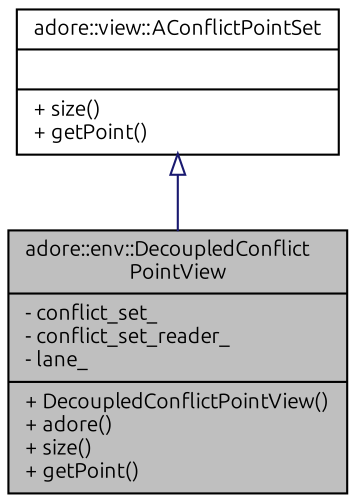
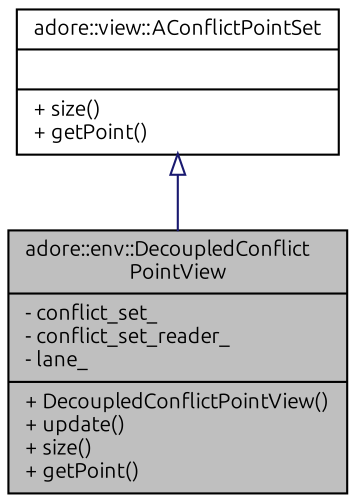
(69, 425) -> (76, 425)
